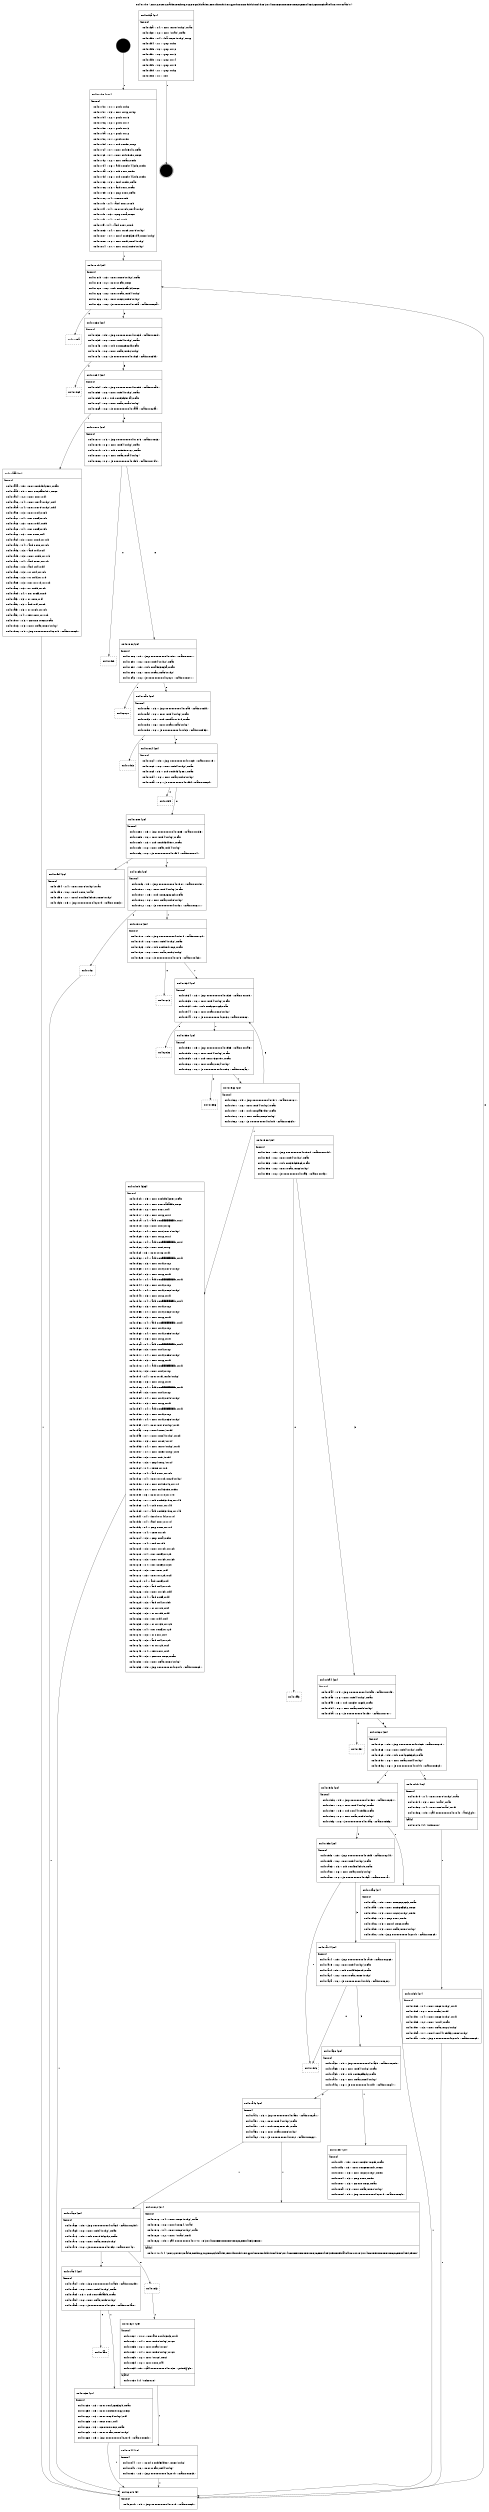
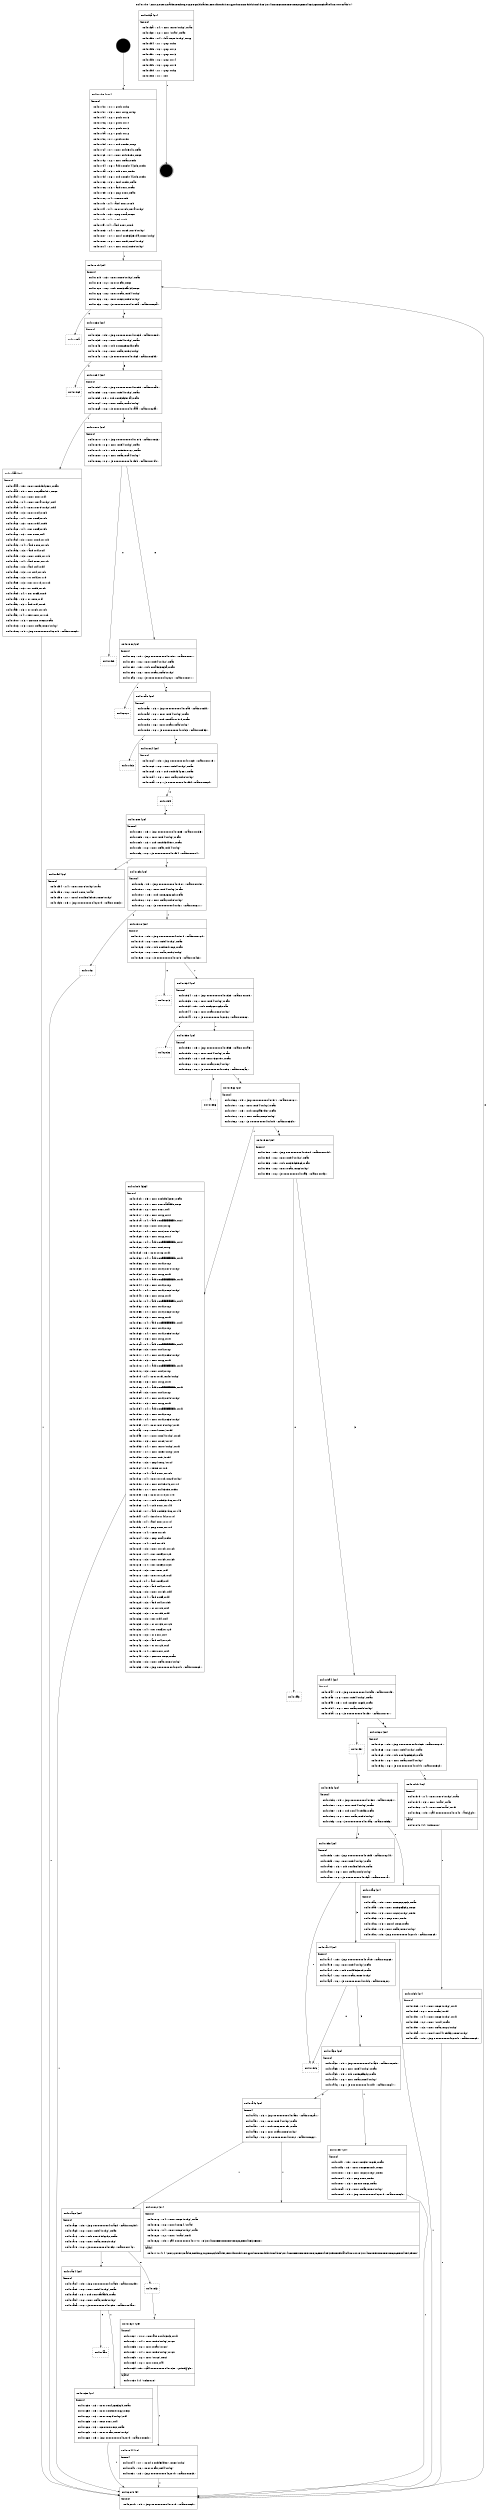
(175, 800) -> (165, 809)
(262, 1052) -> (277, 1130)
(383, 1776) -> (357, 1768)
none -> (424, 2439)
